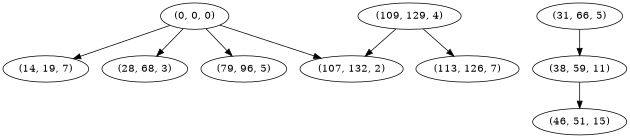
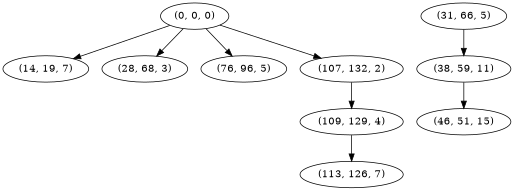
(383, 40) -> (352, 92)
(244, 69) -> (244, 69)
